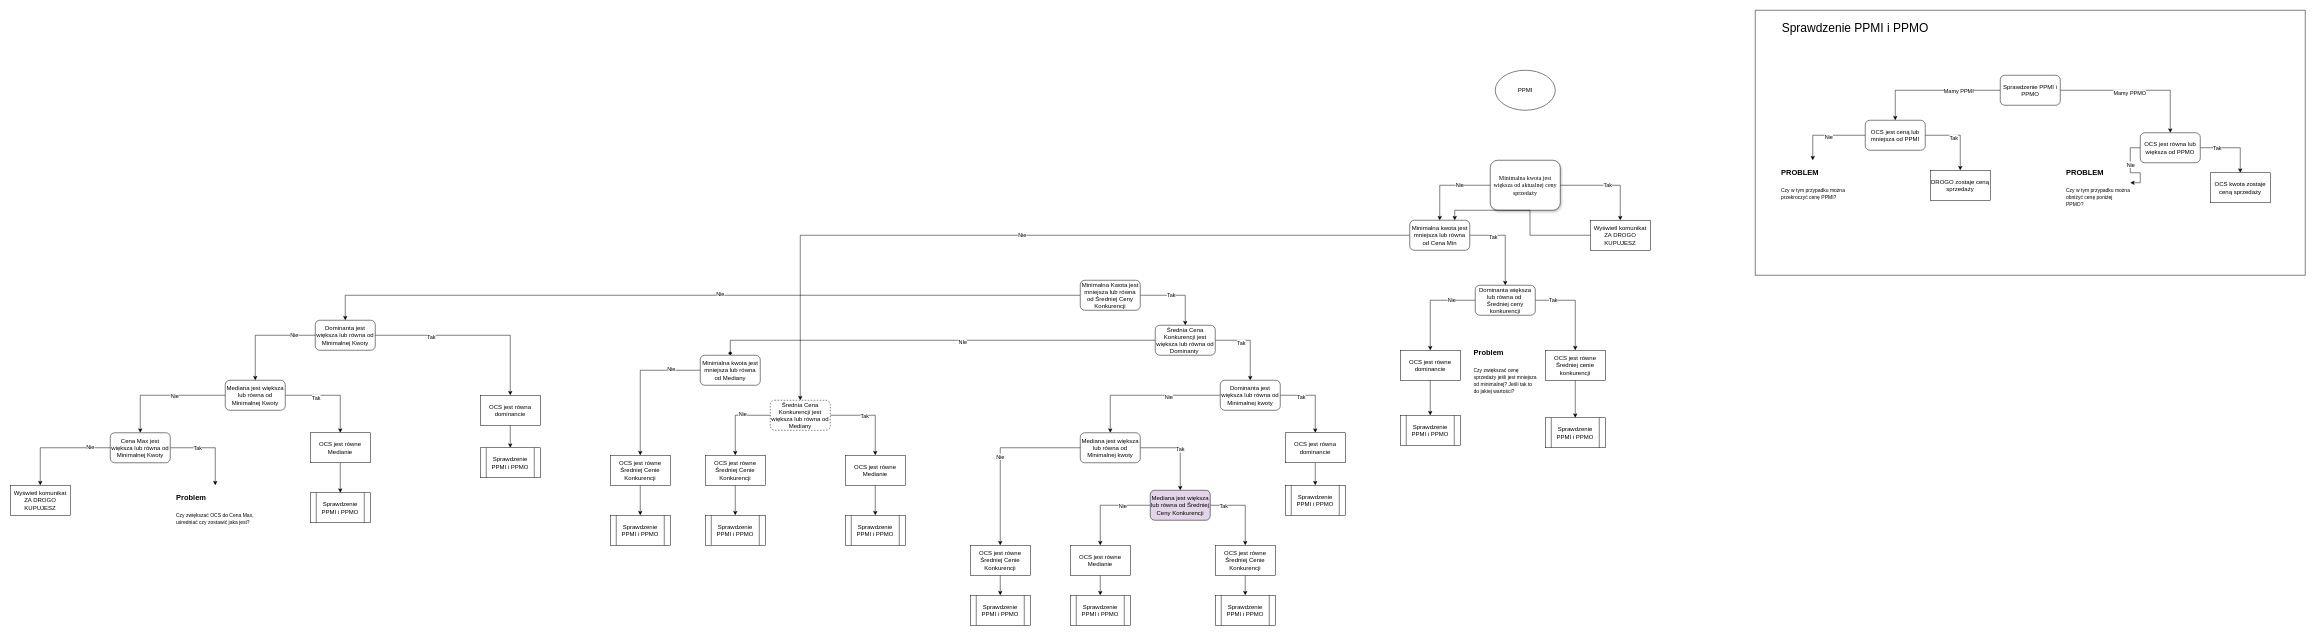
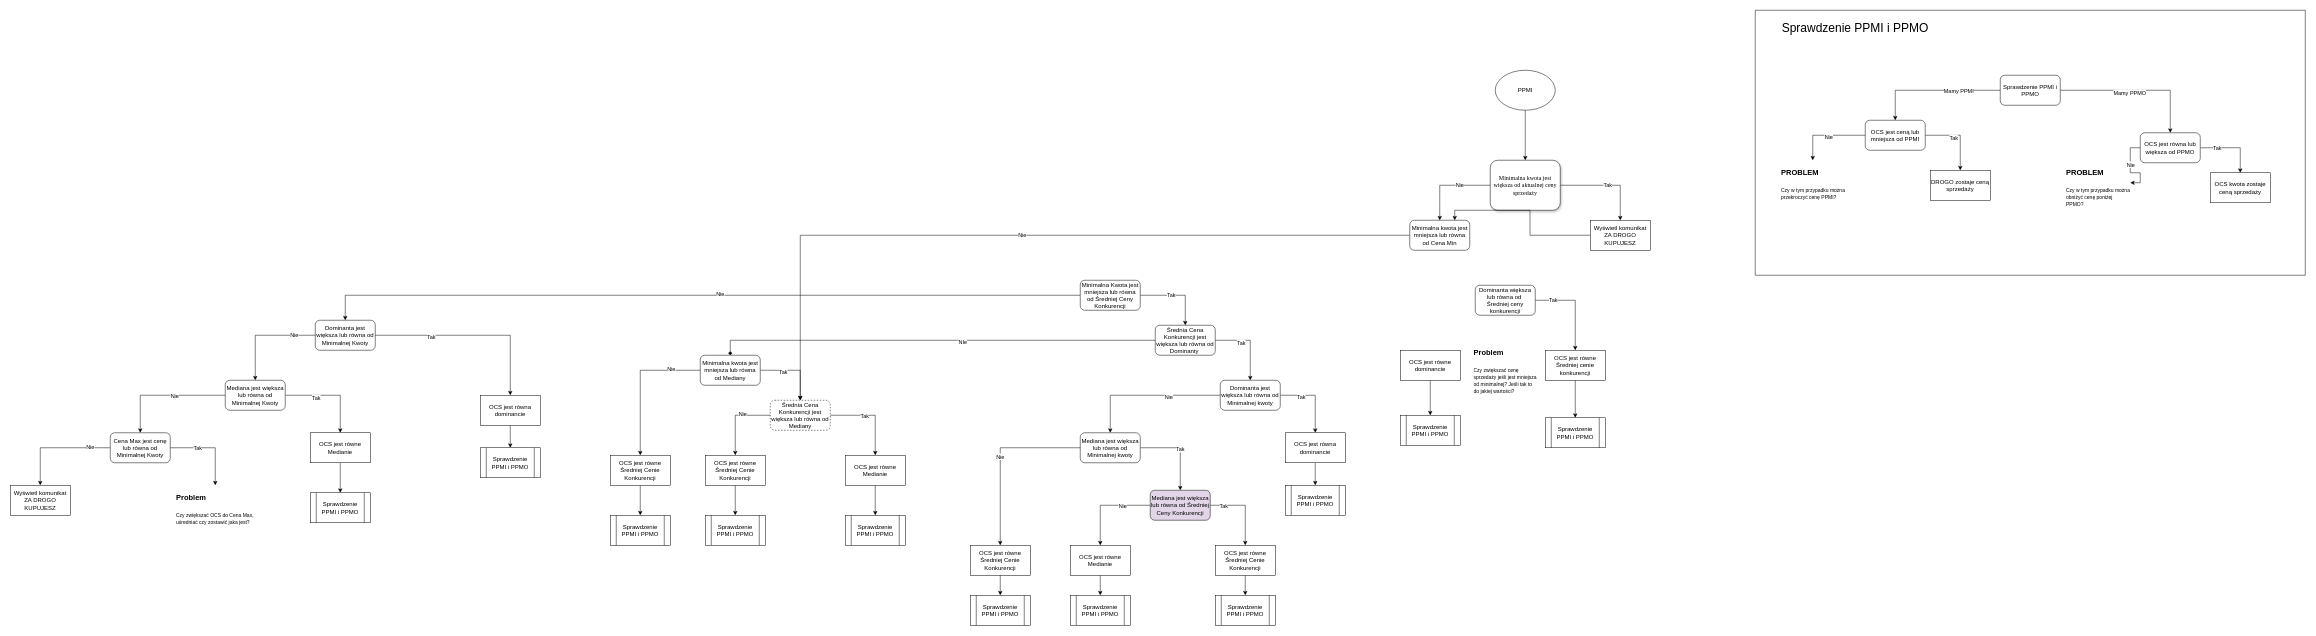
none -> (1525, 155)
(1492, 235) -> none
(1451, 300) -> none
none -> (779, 370)
(140, 448) -> (140, 448)
